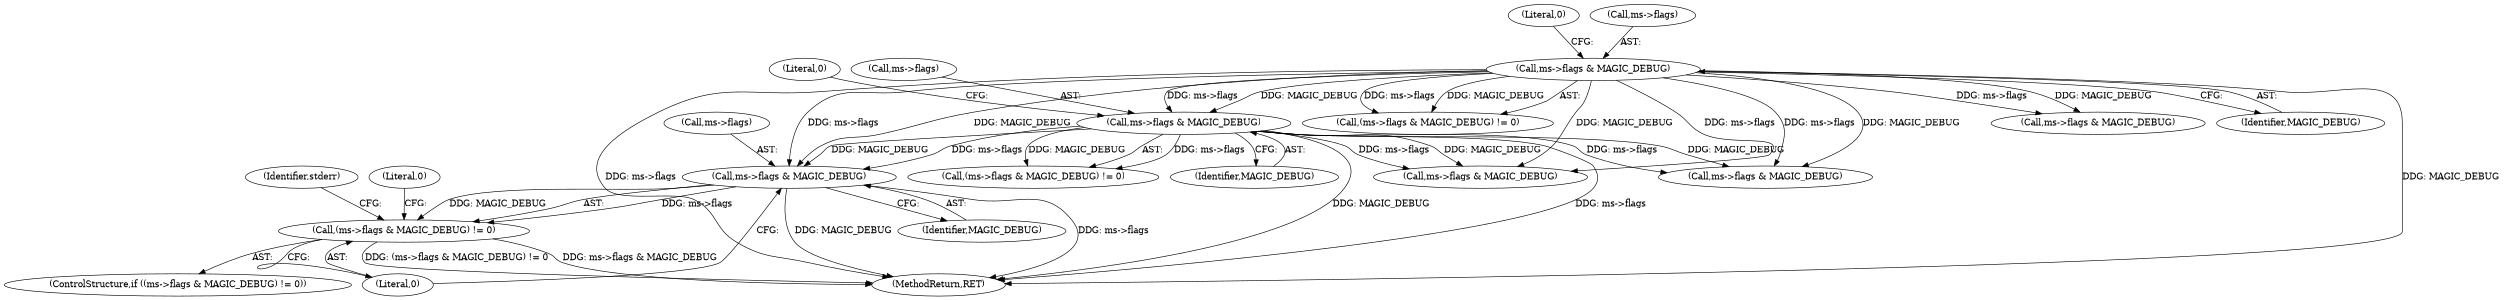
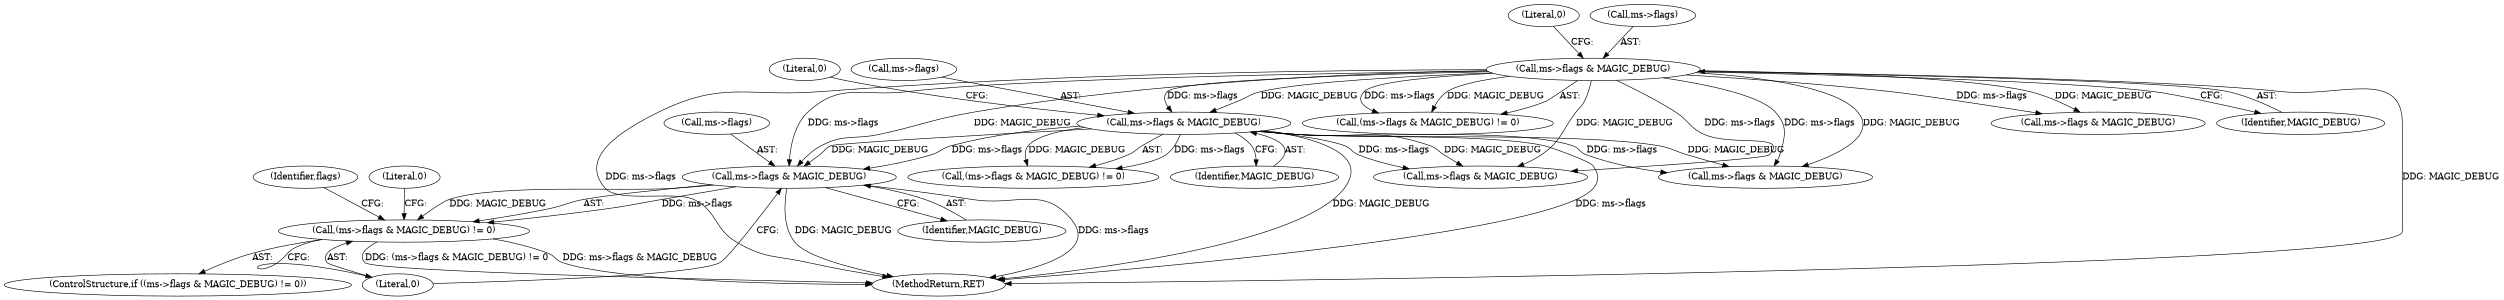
(302, 177) -> (305, 177)
